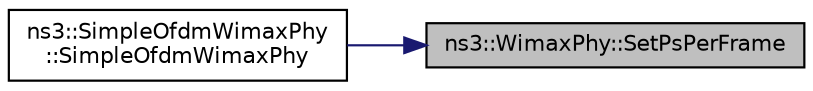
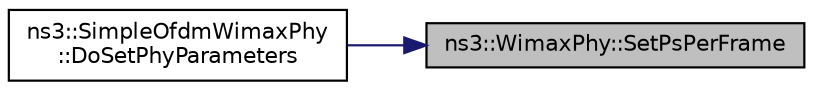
(178, 45) -> (178, 45)
